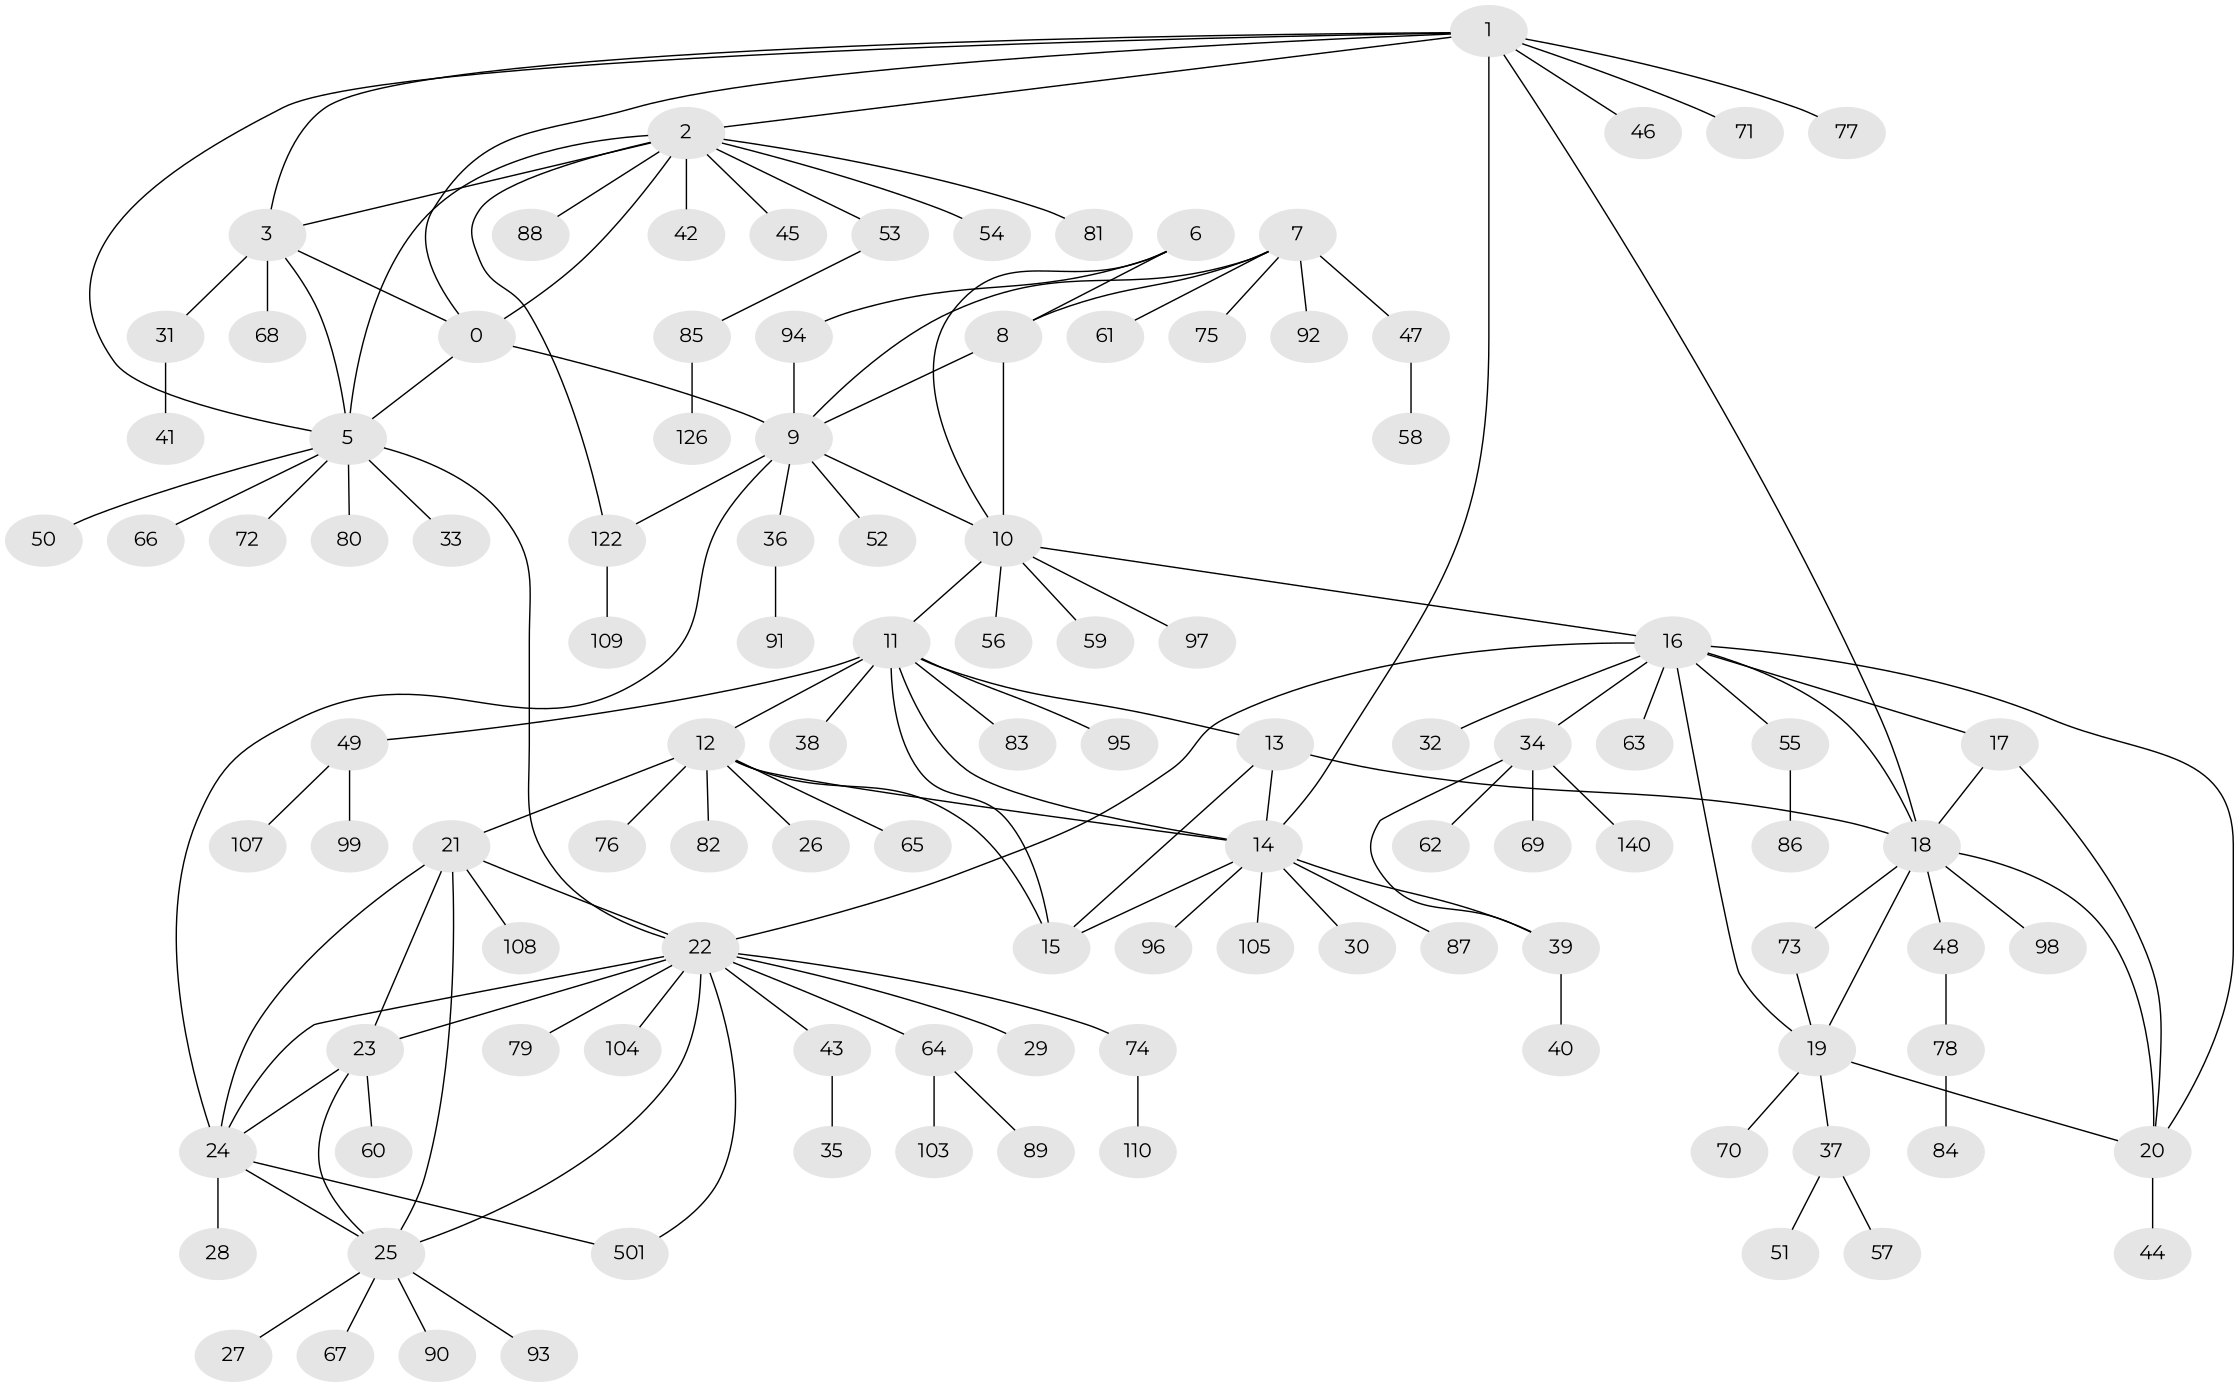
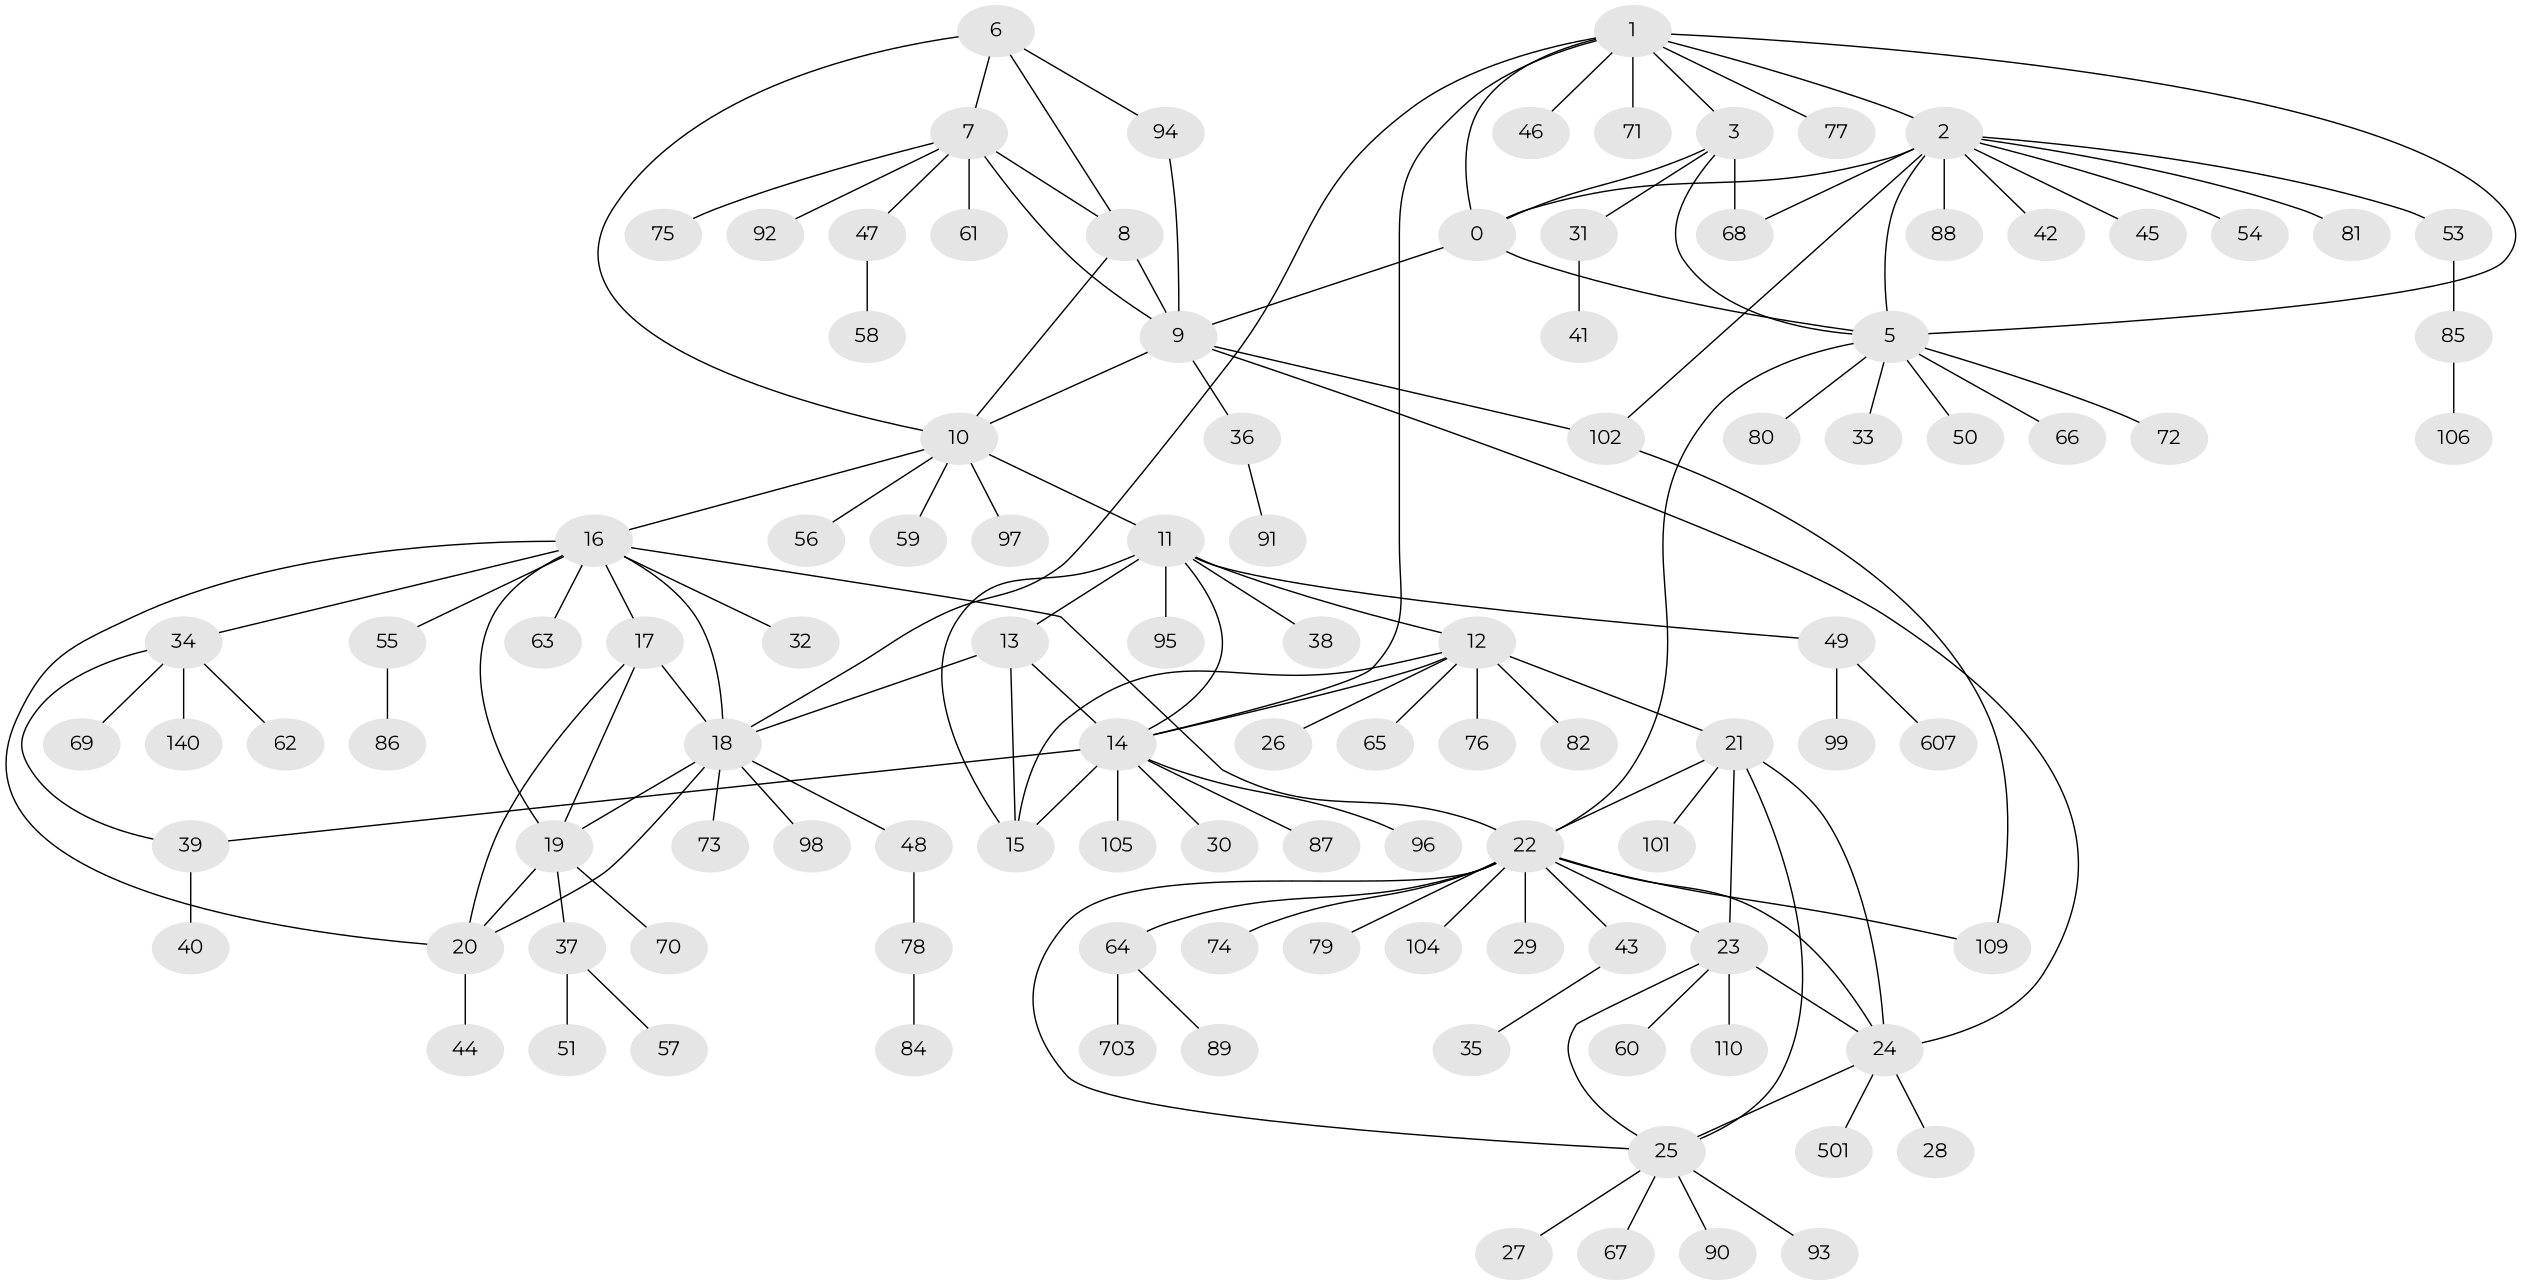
none -> (983, 82)
(495, 180) -> (1840, 184)
(692, 439) -> (2454, 439)
(607, 541) -> (1606, 439)
(877, 541) -> none
(1018, 744) -> none
(248, 846) -> (1939, 744)
(521, 948) -> (1657, 846)
(1804, 999) -> (600, 745)
(1138, 1101) -> (1729, 999)
(735, 1118) -> (1767, 903)
(934, 1152) -> (1118, 1050)
